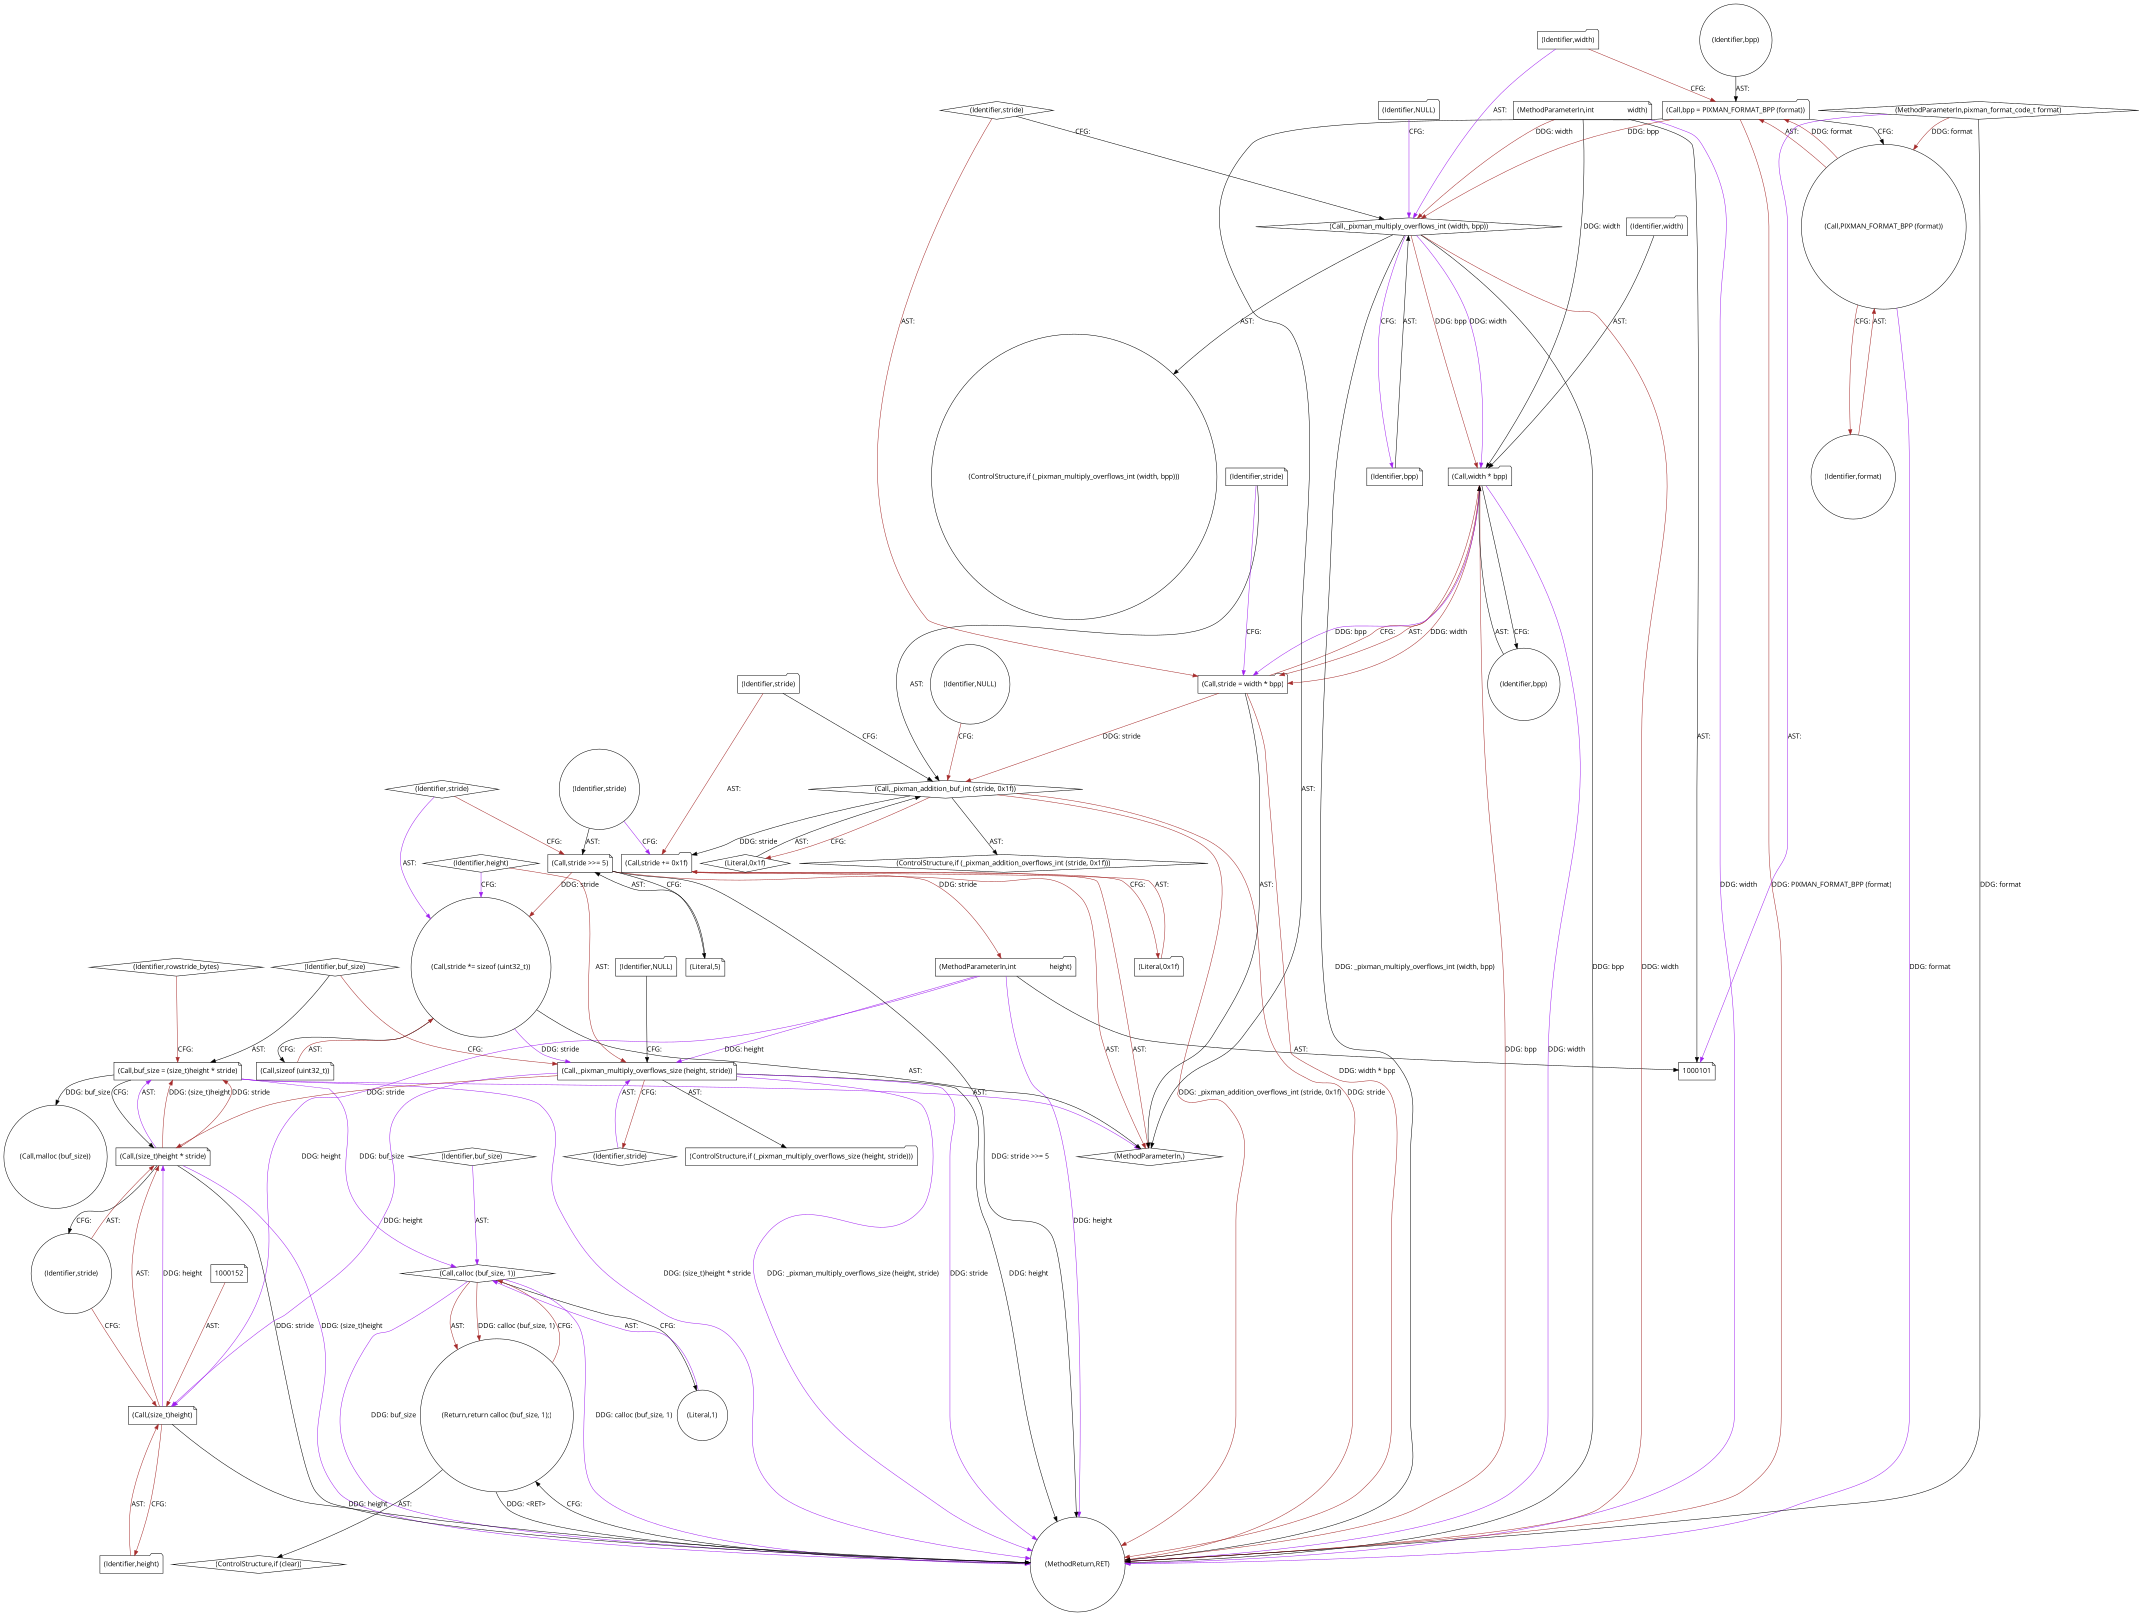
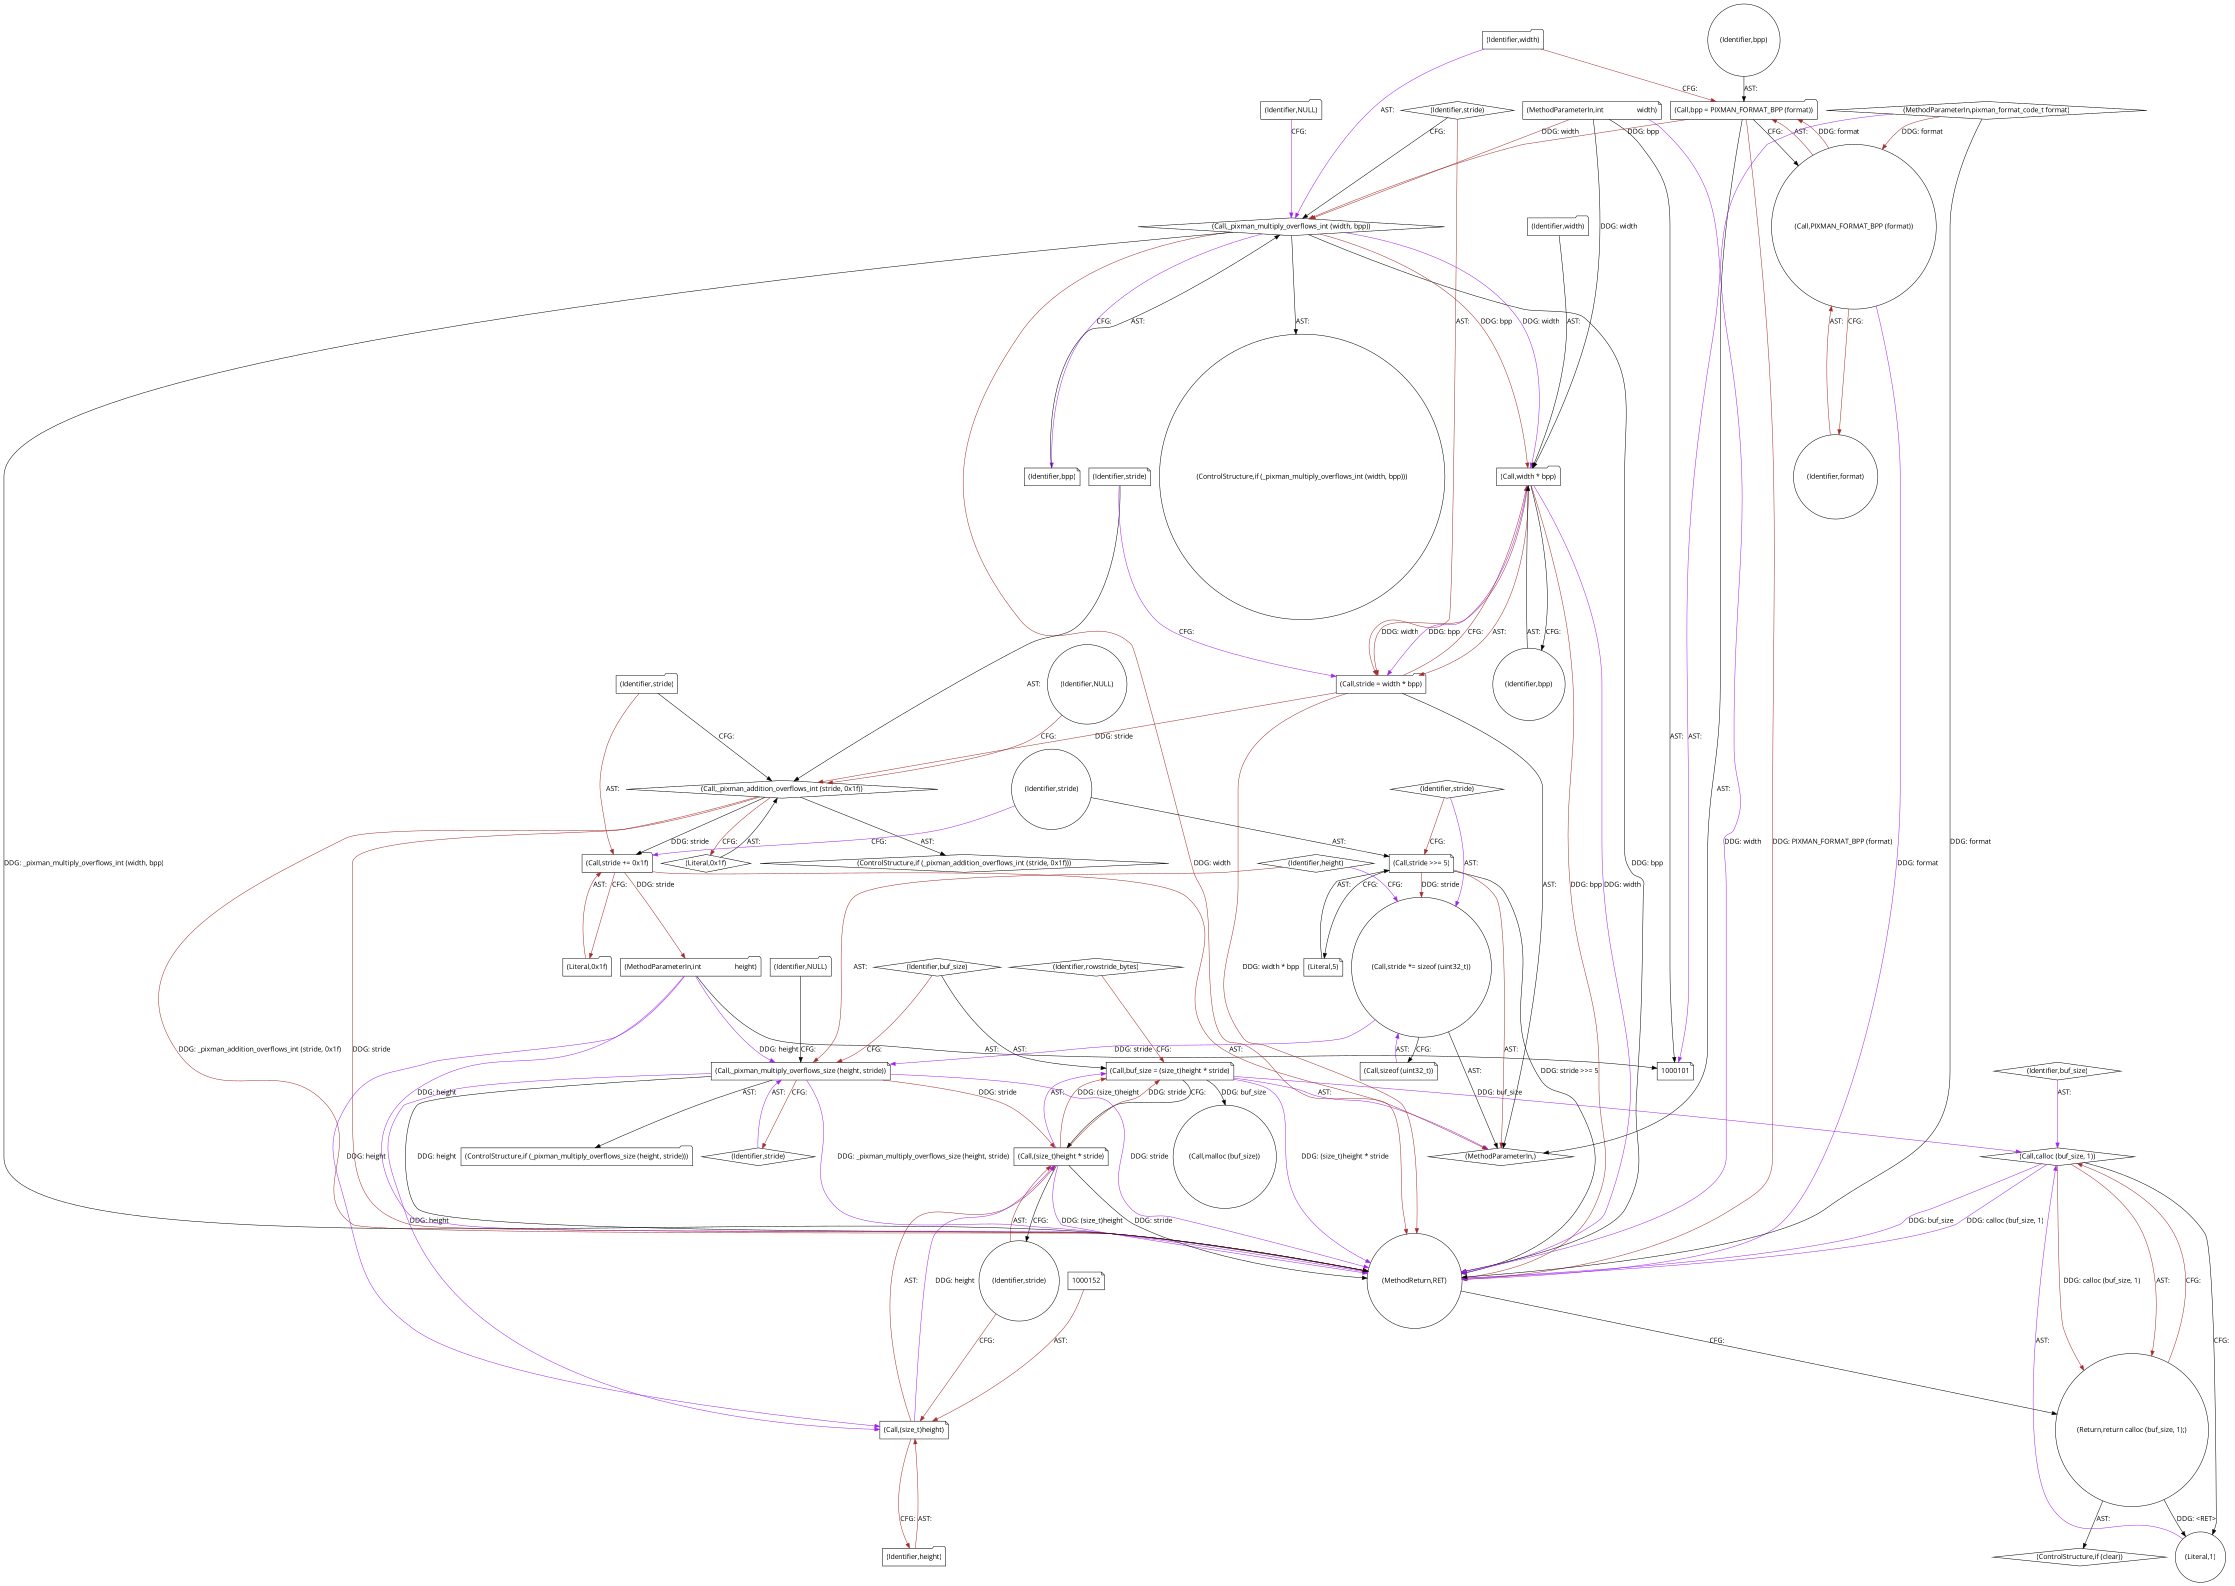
(945, 789) -> (782, 789)
(332, 1041) -> (1395, 1050)
(434, 1520) -> none
(754, 1549) -> (2173, 1516)
